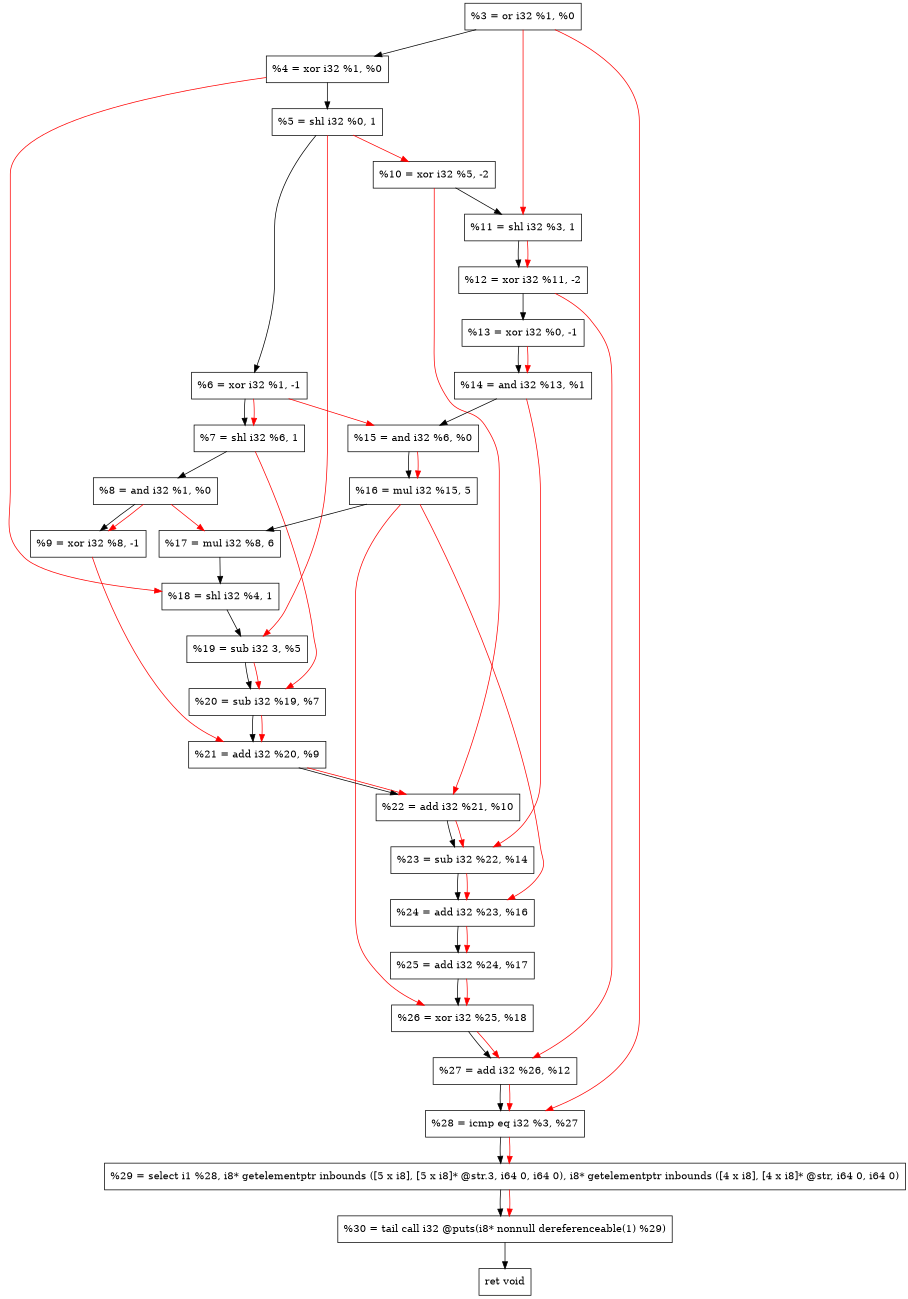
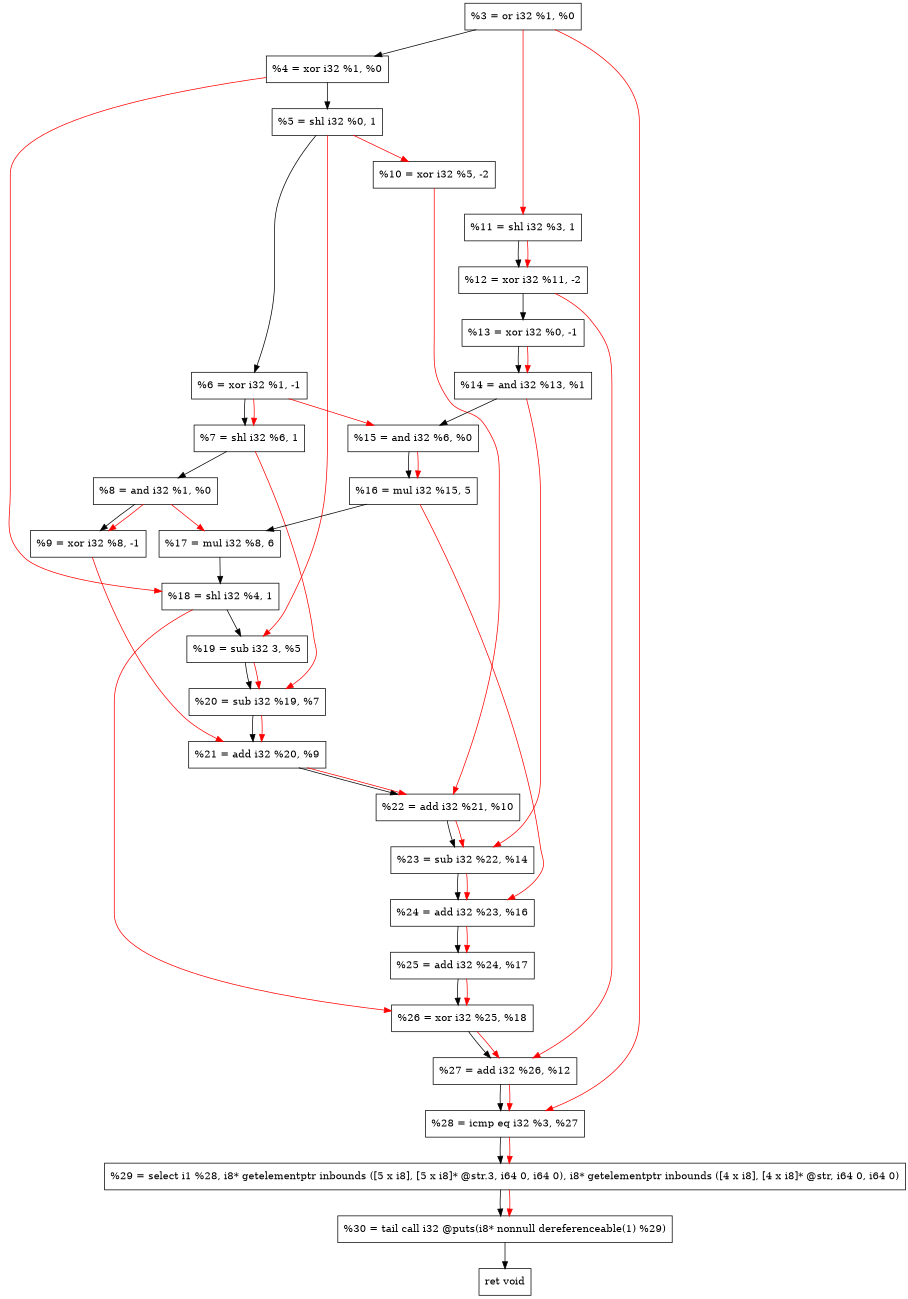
(475, 199) -> none
(356, 760) -> (114, 893)
